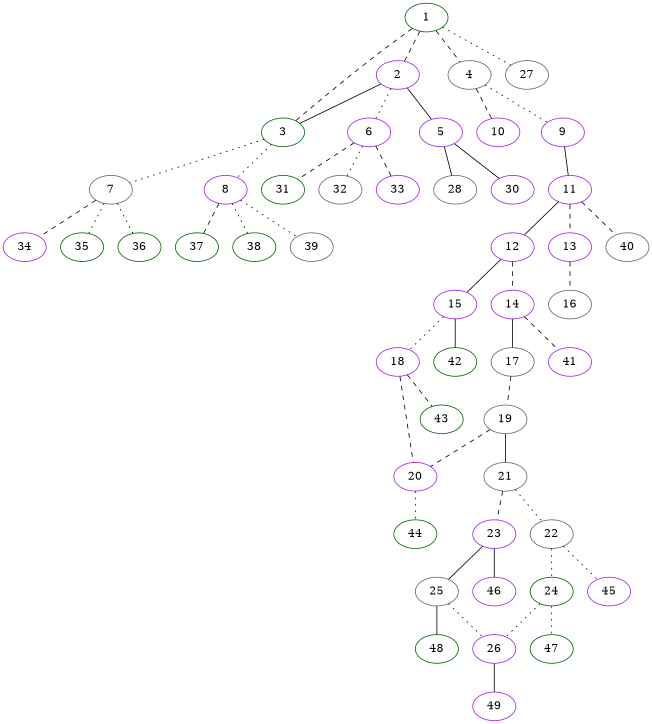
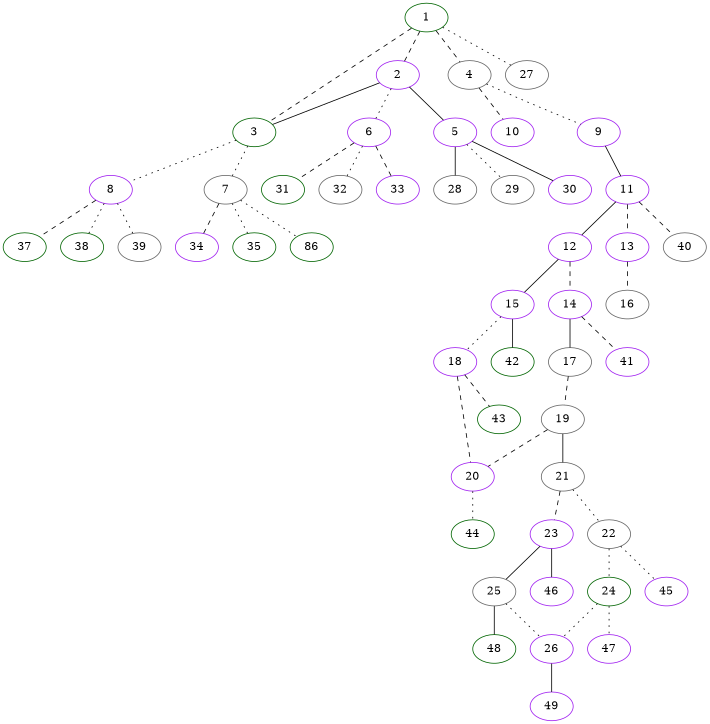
none -> (513, 190)
(140, 247) -> (312, 247)
(552, 649) -> (609, 649)
